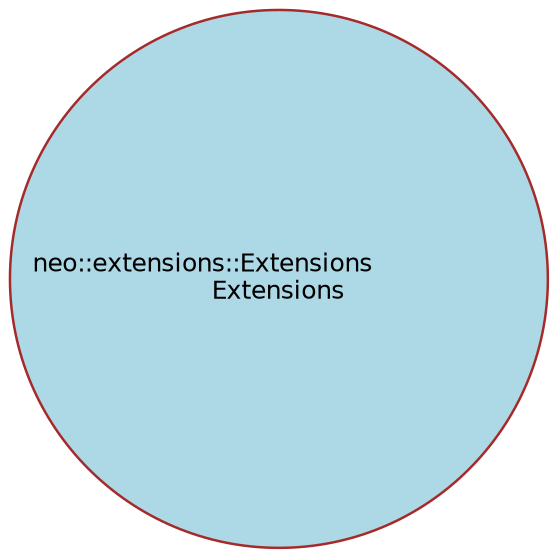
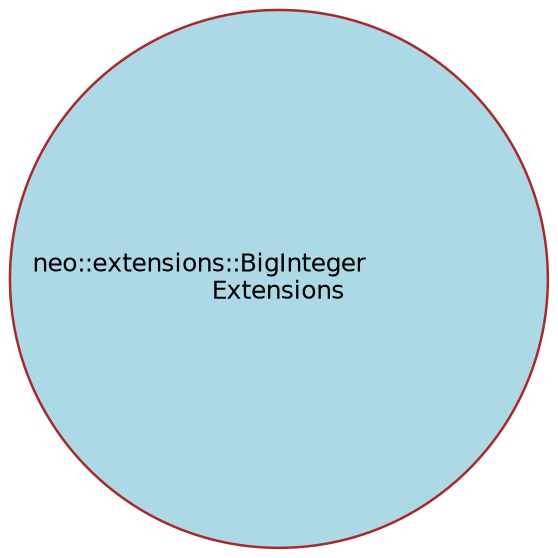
(279, 279) -> (279, 279)
